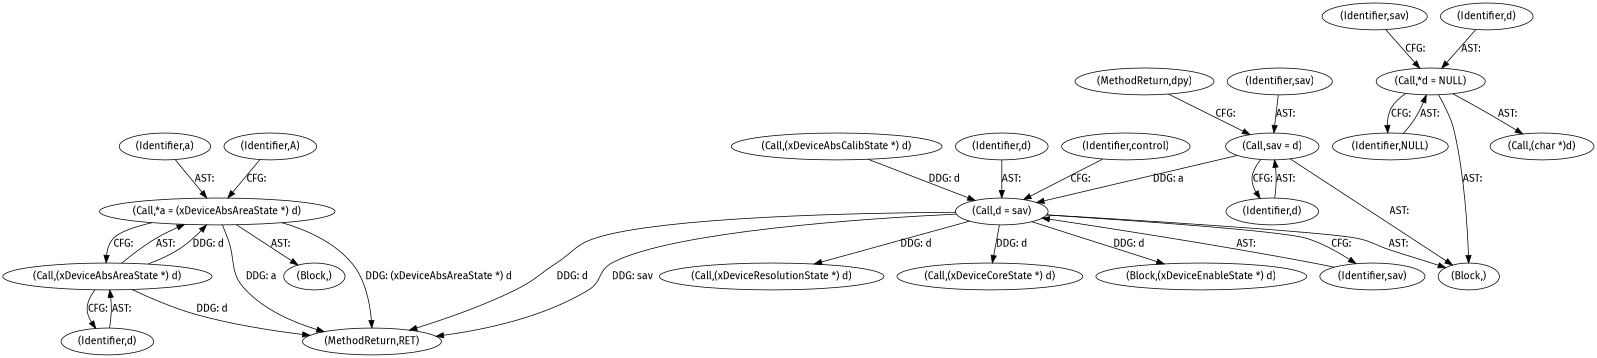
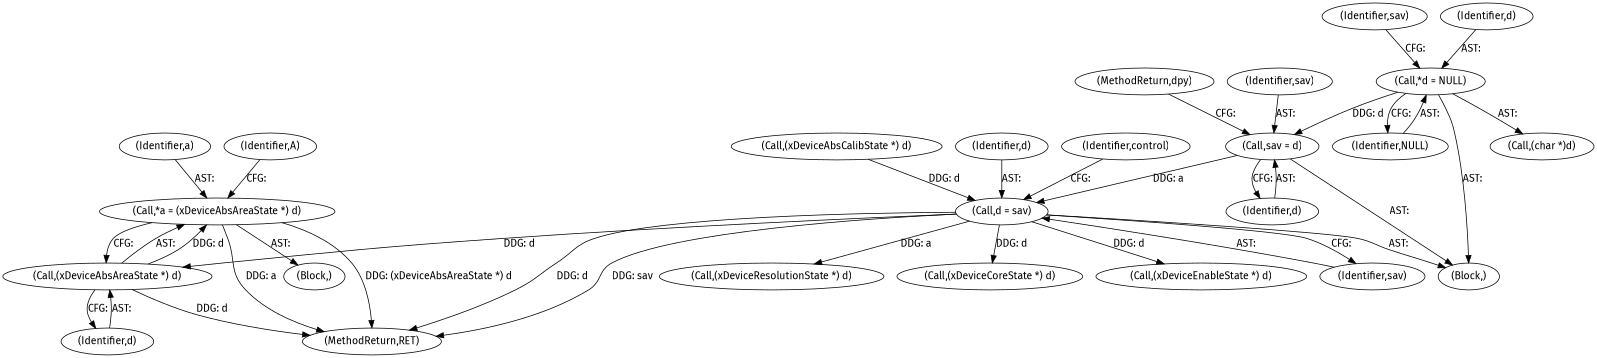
none -> (1349, 110)
none -> (573, 234)
(916, 244) -> (916, 244)
(1201, 276) -> (1201, 276)
